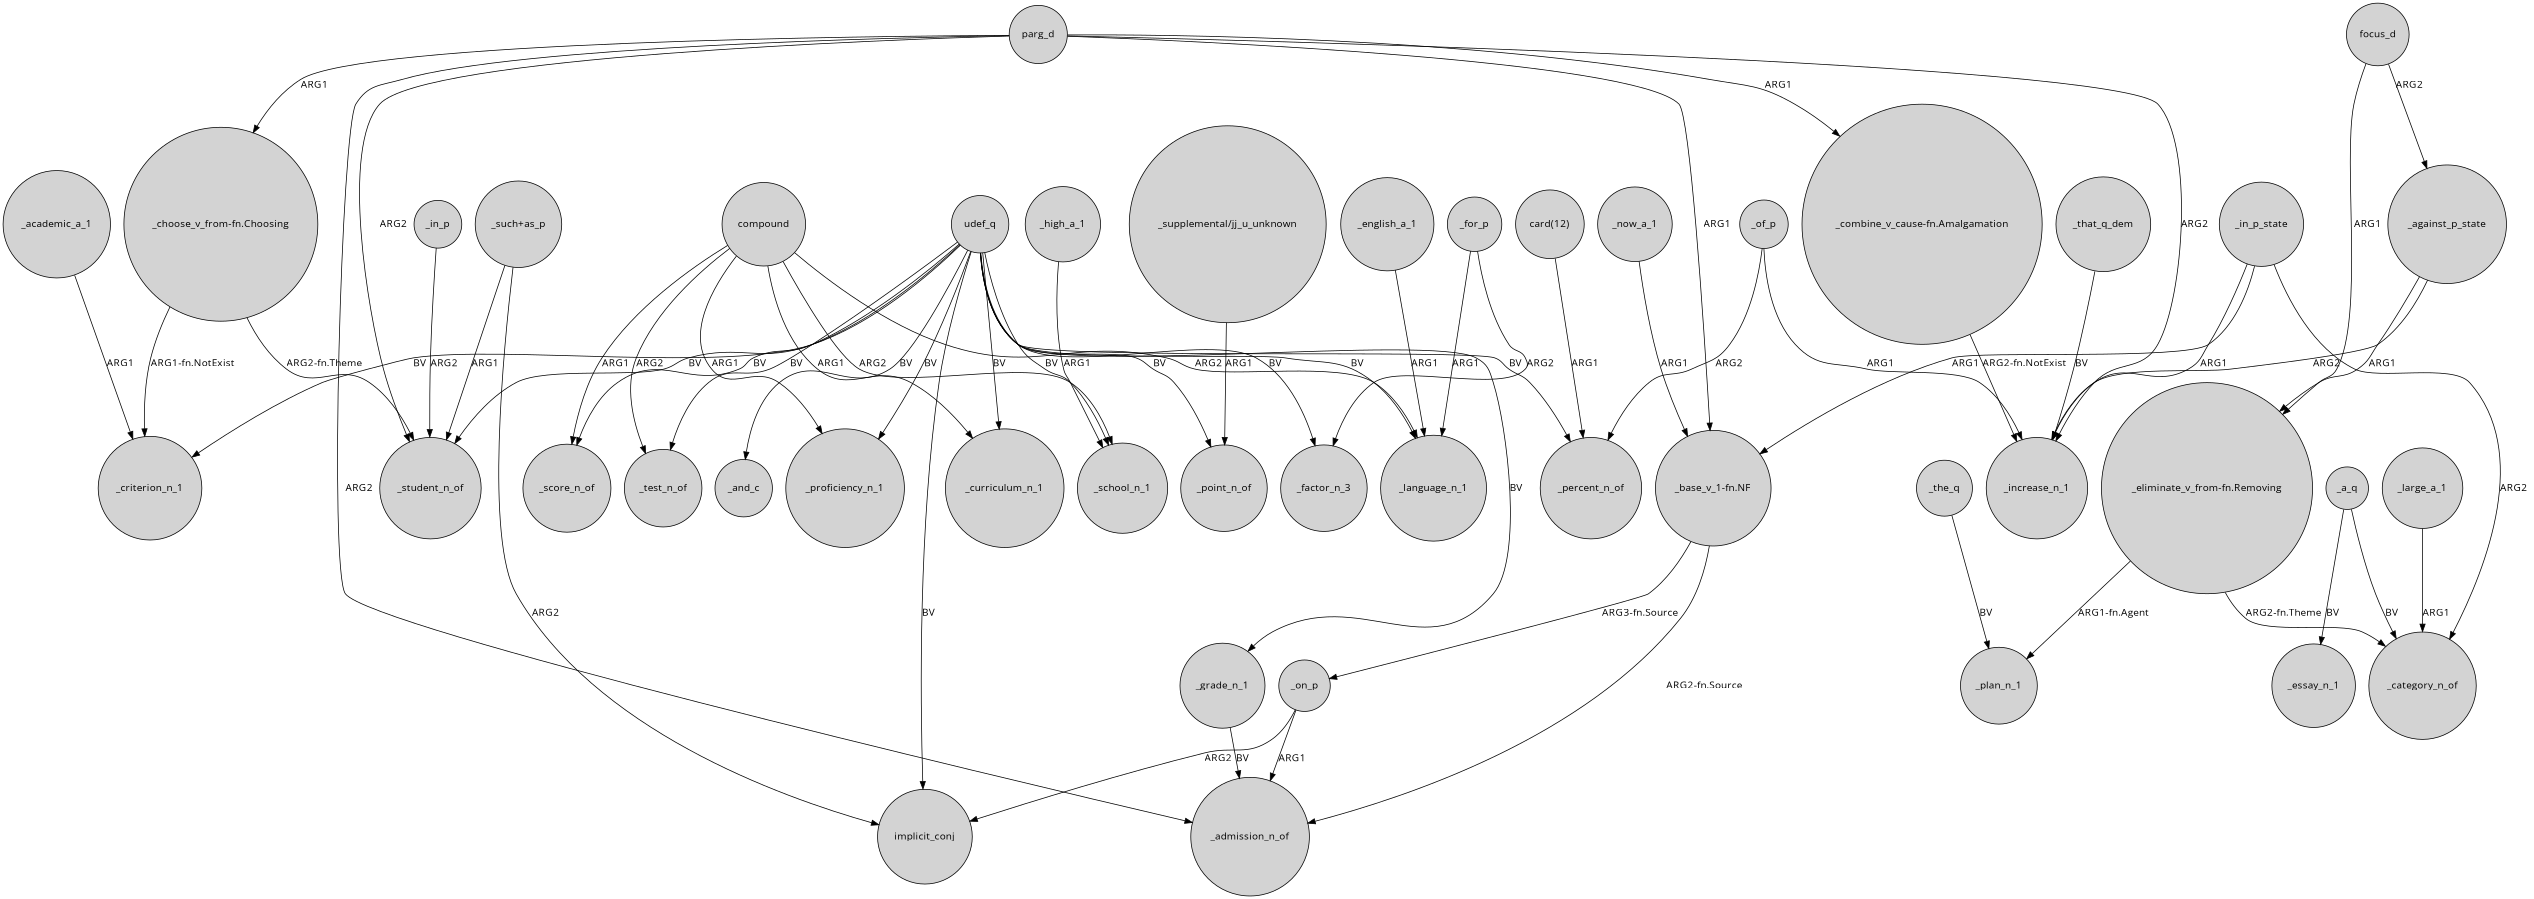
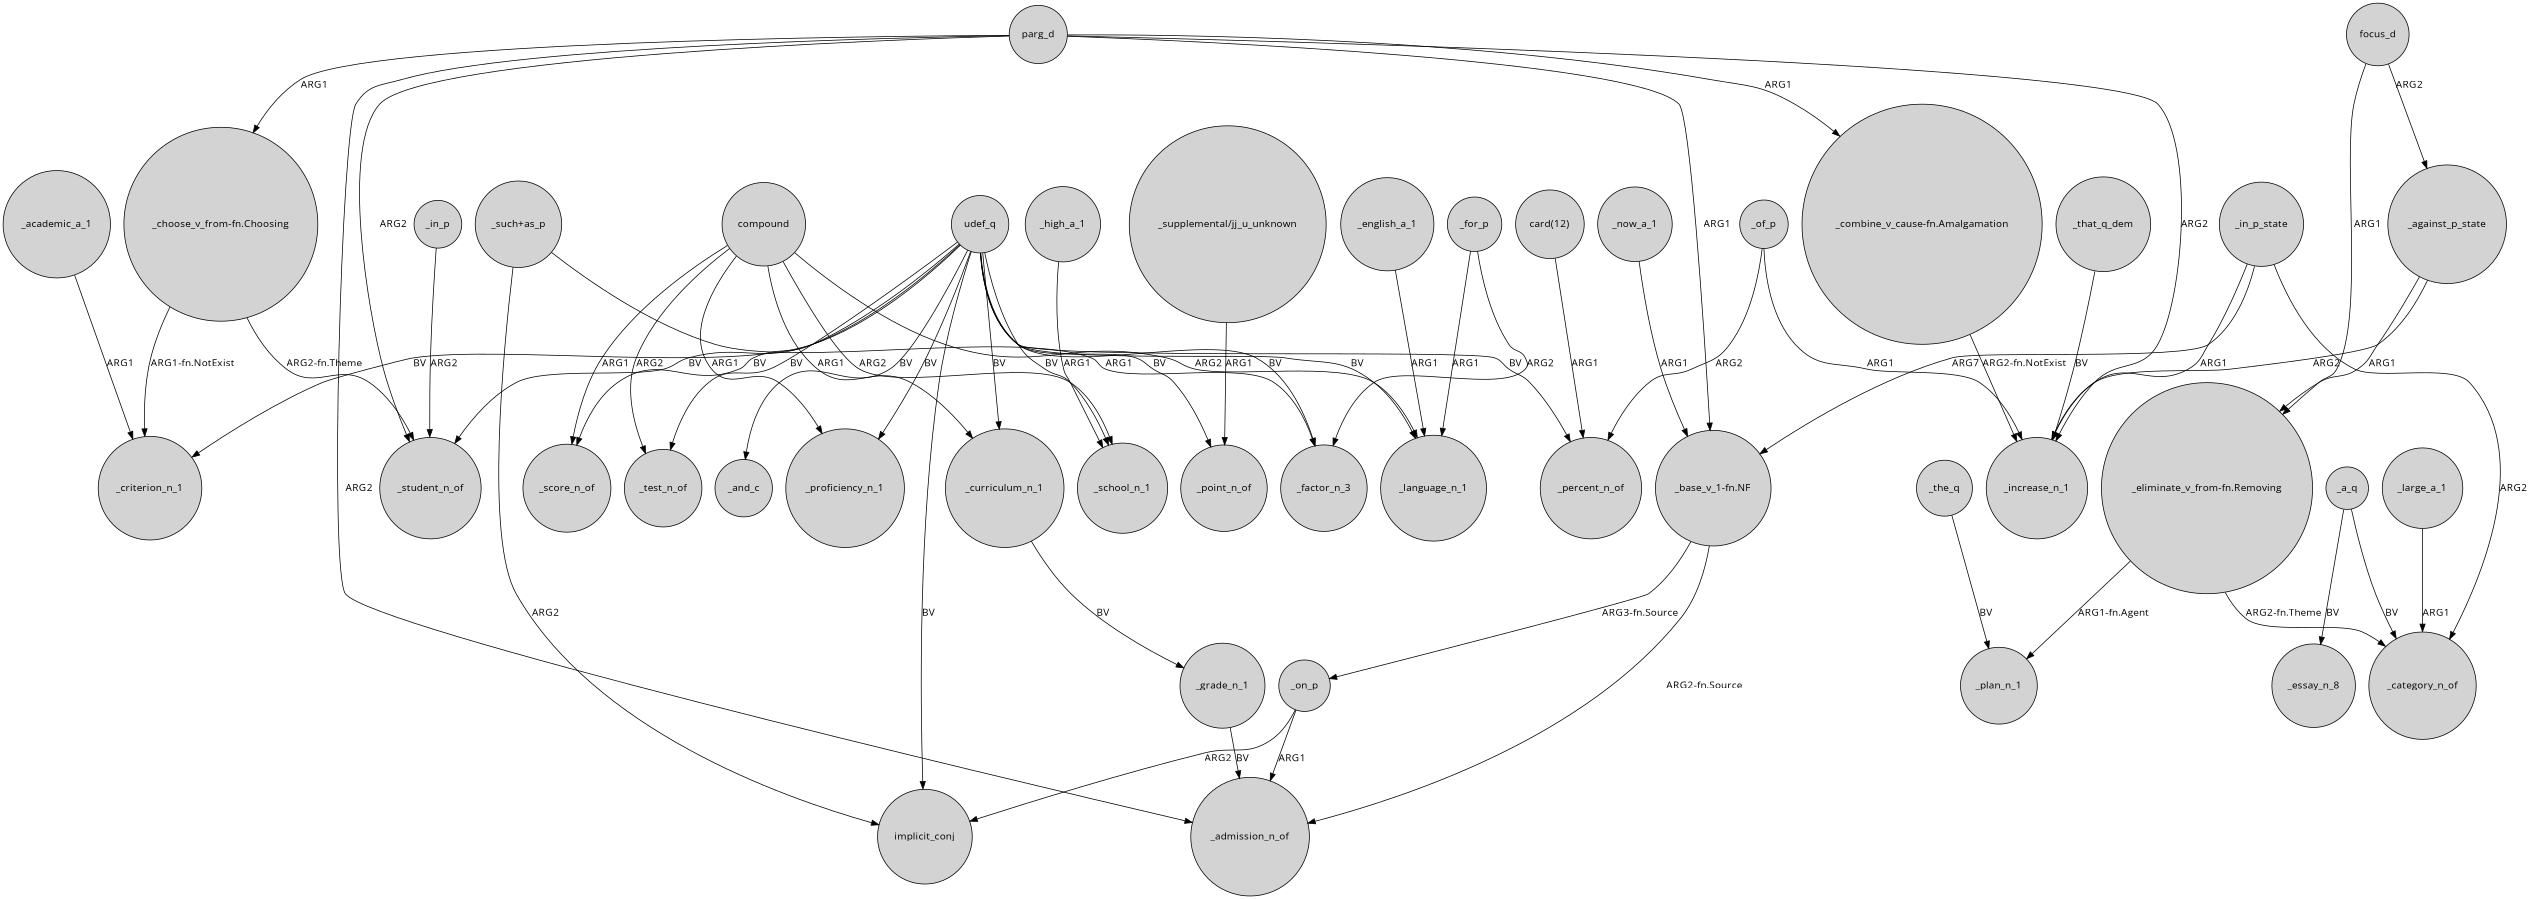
(477, 349) -> (938, 348)
(1966, 363) -> (1966, 363)
(1498, 402) -> (1094, 614)
(2314, 686) -> (2314, 686)
